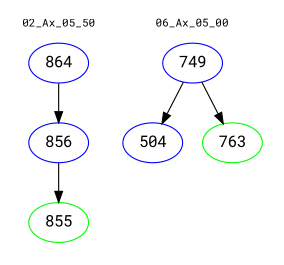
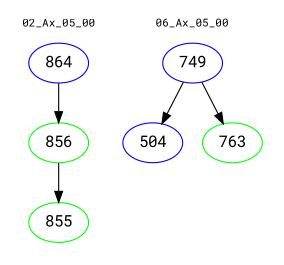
(59, 24) -> (59, 24)
(59, 143) -> (59, 143)
